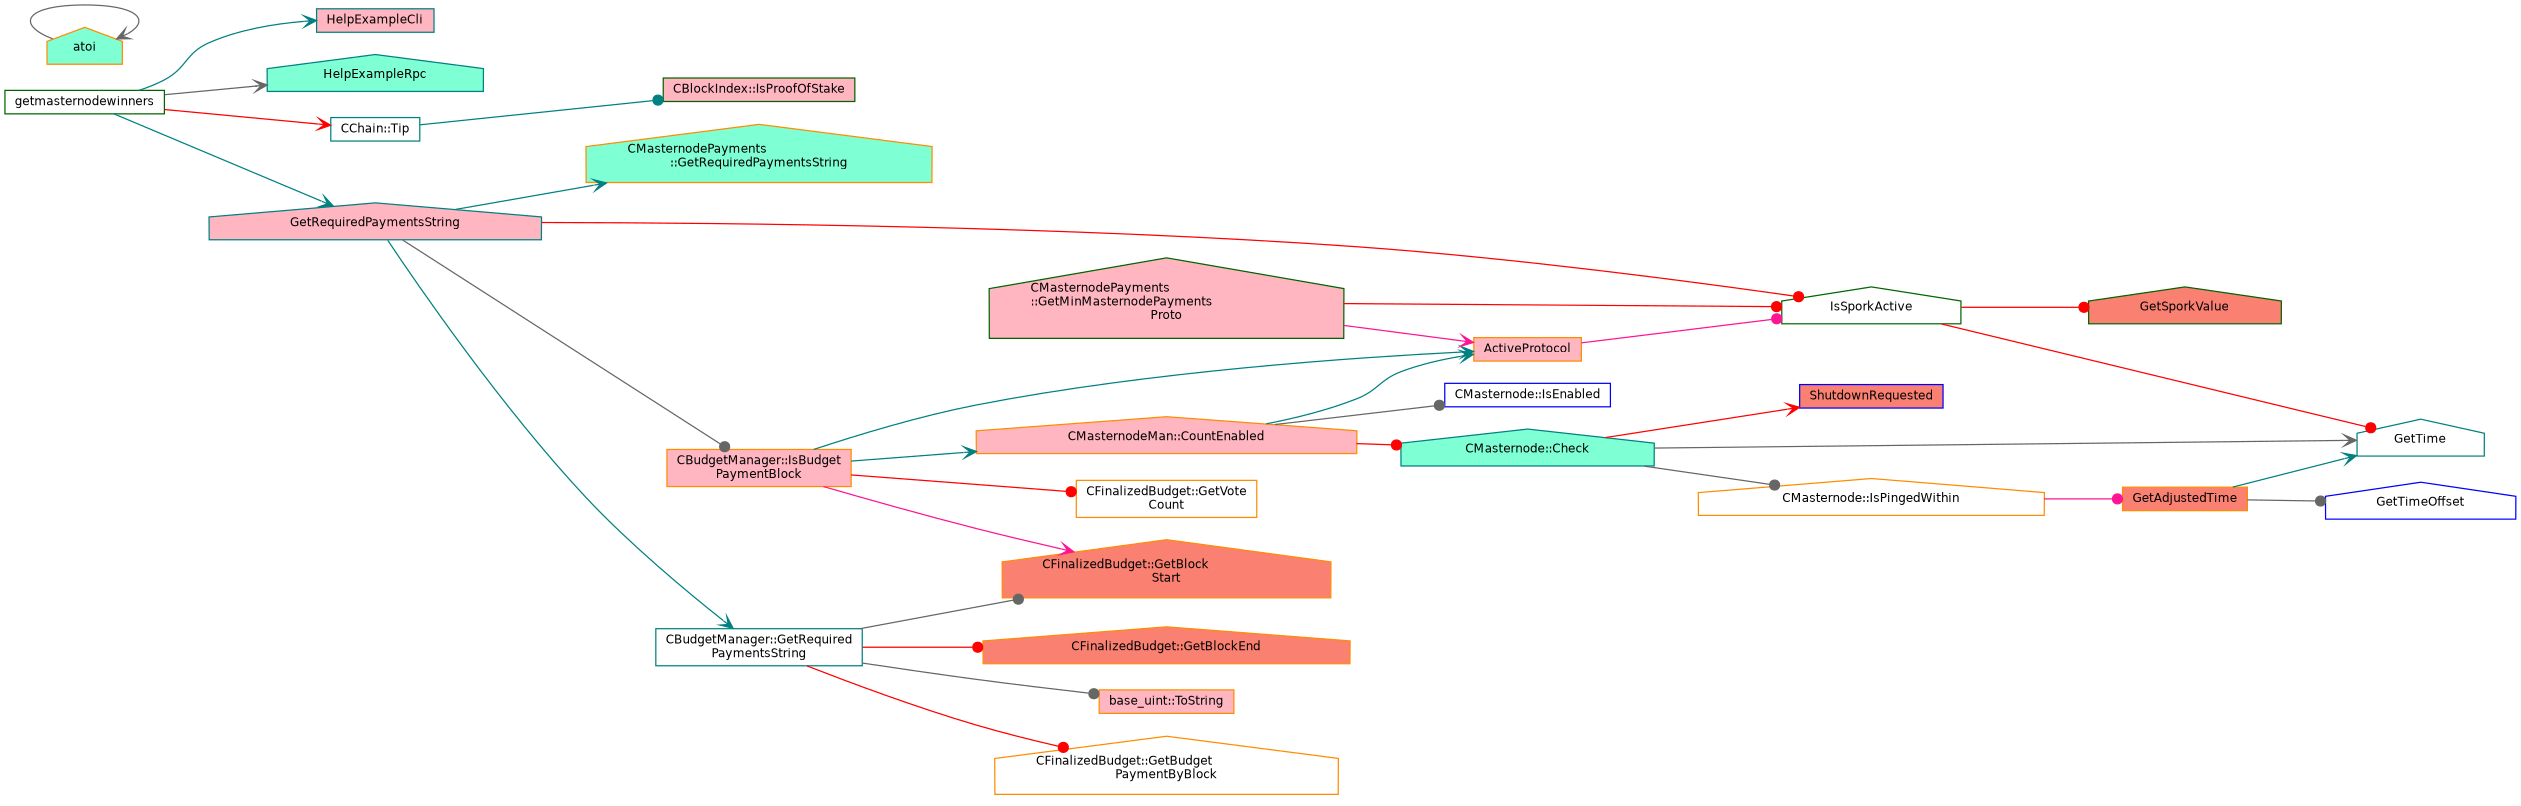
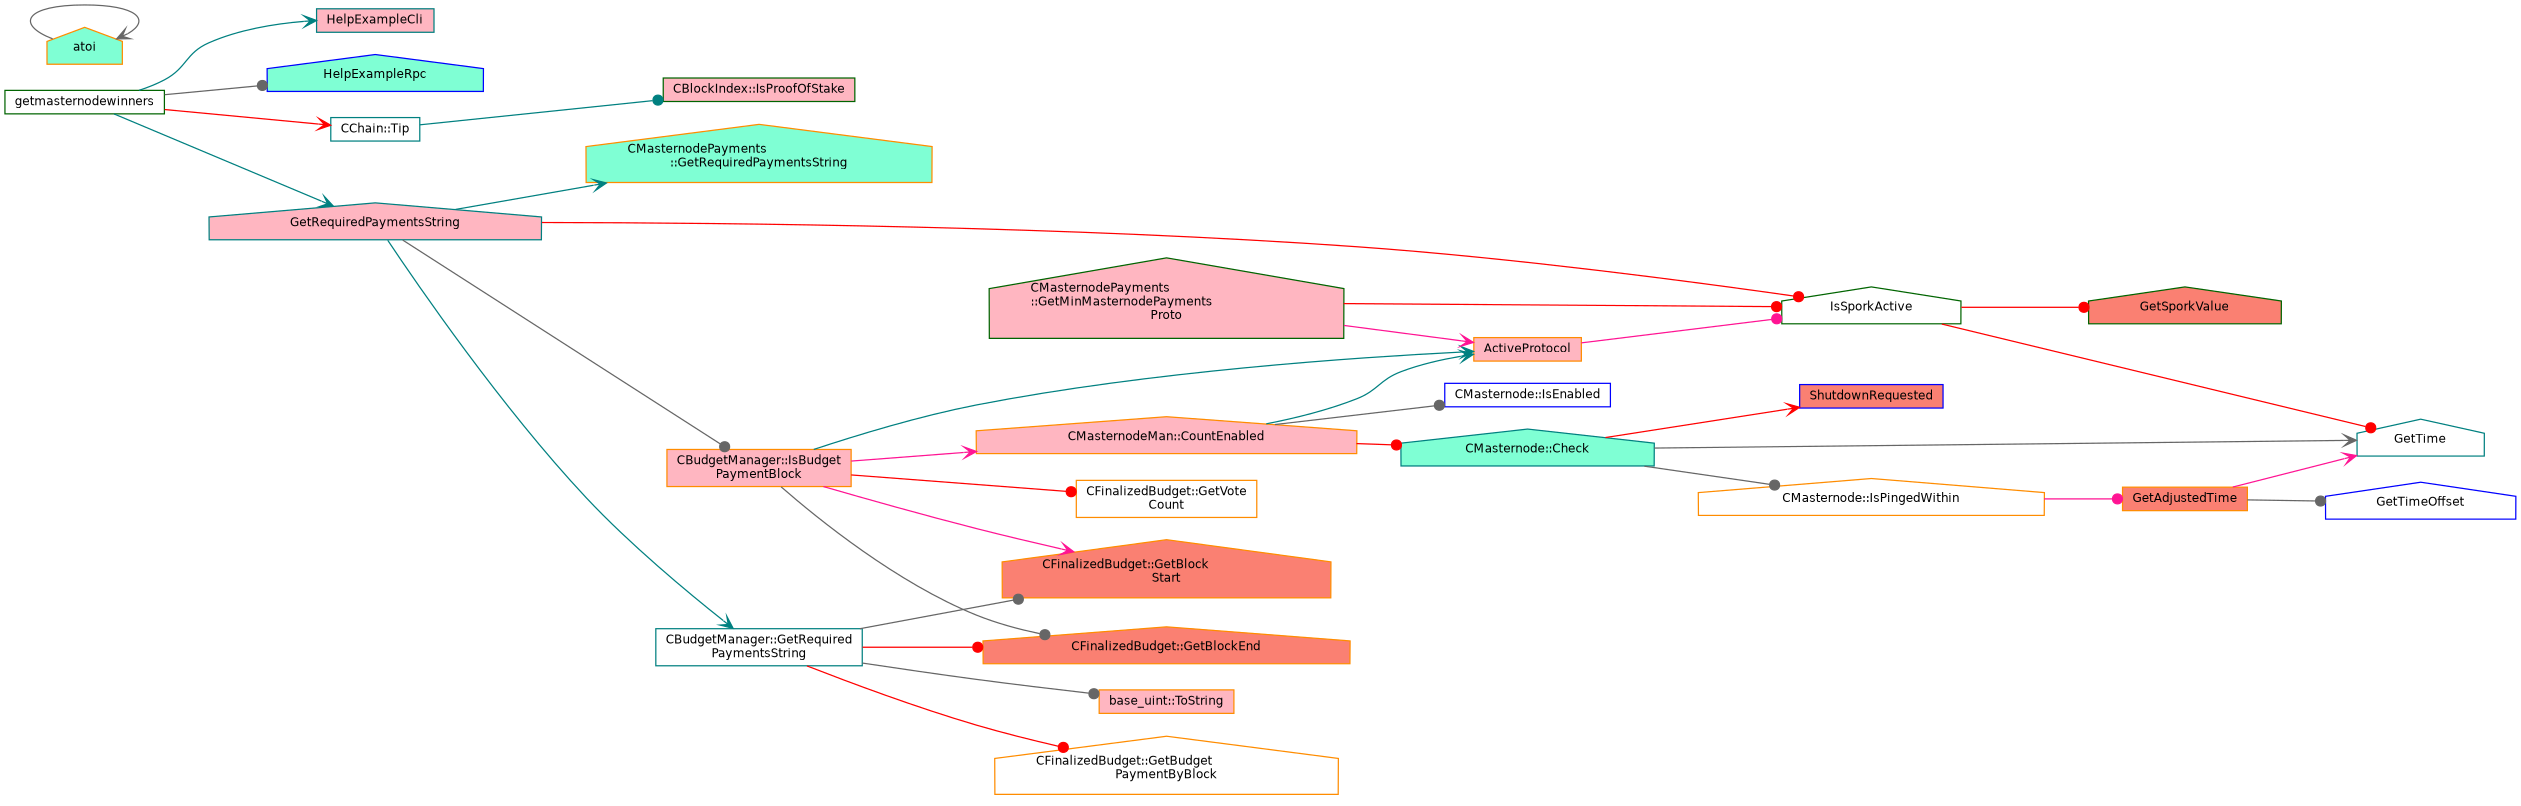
(375, 75) -> (375, 75)
(211, 90) -> (211, 90)
(907, 457) -> (907, 457)
(2289, 473) -> (2289, 473)
none -> (902, 576)
